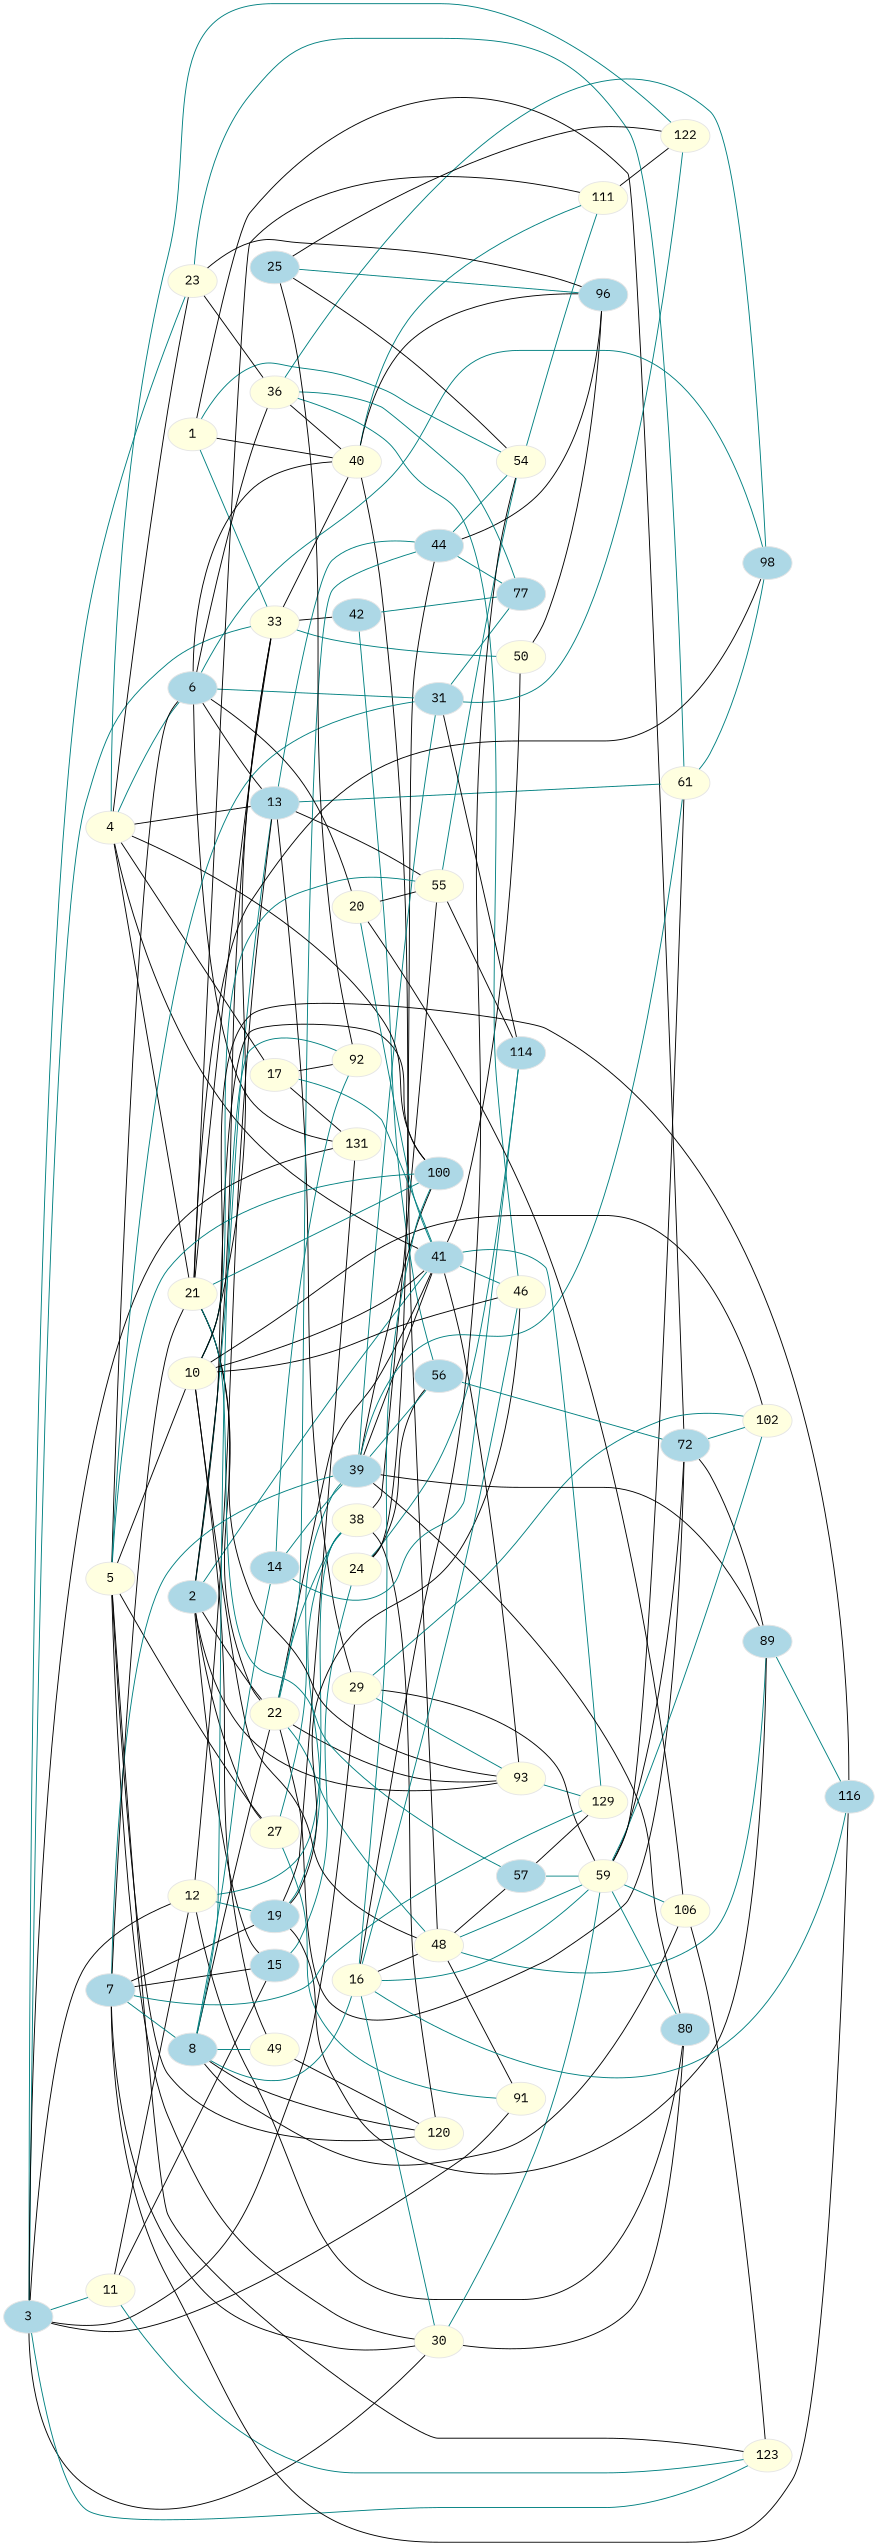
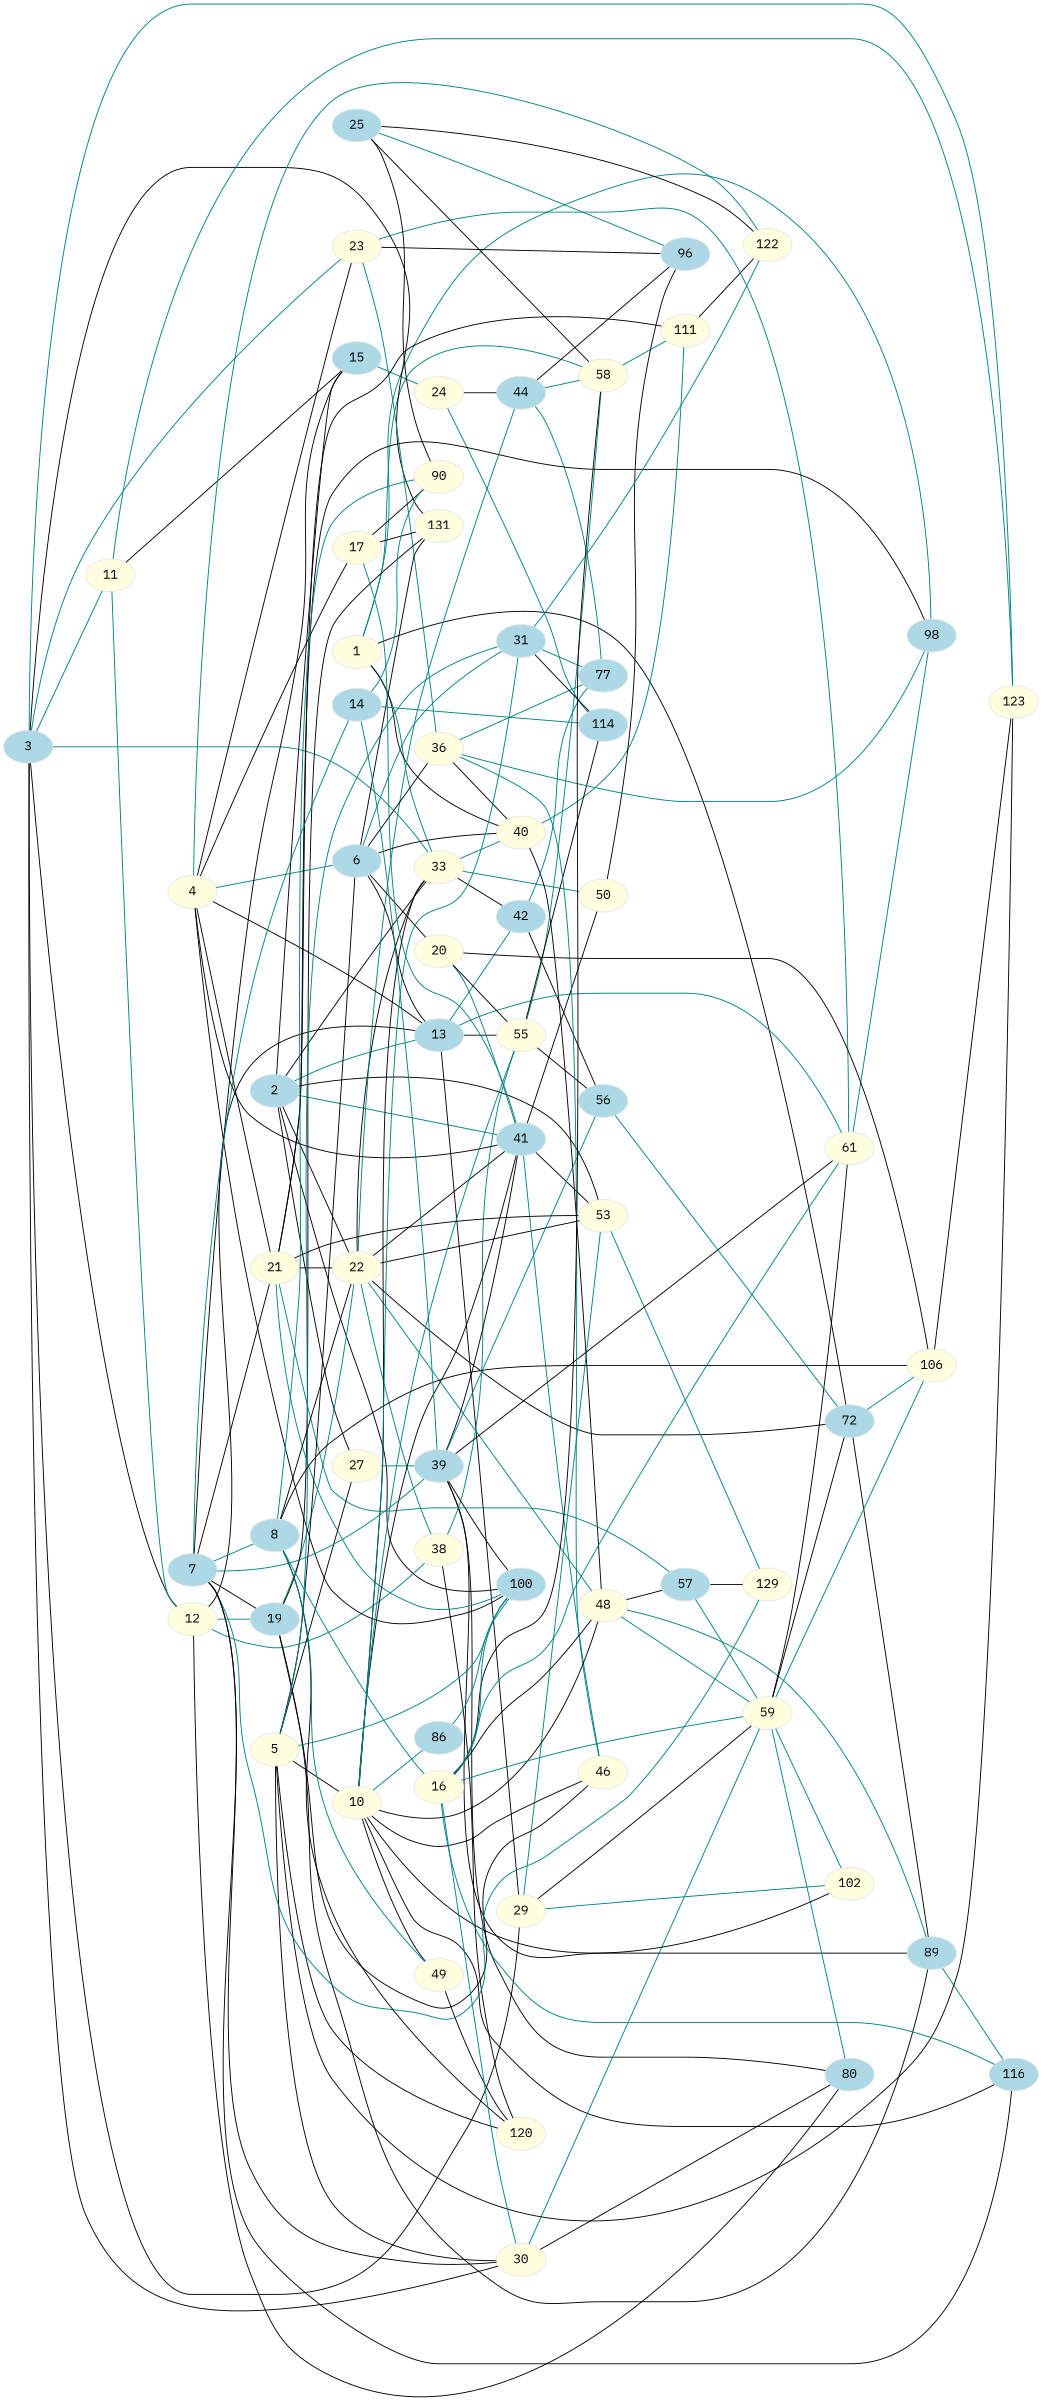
(435, 324) -> none
(234, 337) -> (406, 496)
(467, 367) -> (615, 186)
(521, 462) -> (603, 375)
(311, 552) -> (474, 853)
(305, 645) -> (480, 976)
(232, 925) -> (380, 1005)
(389, 997) -> (550, 982)
(396, 1029) -> (389, 1175)
(357, 1060) -> (439, 477)
(416, 1131) -> (483, 1256)
(605, 1191) -> (635, 1314)
(727, 1433) -> (890, 1393)
(571, 1467) -> none
(398, 1491) -> (558, 1065)
(447, 1638) -> (642, 1471)
(314, 1717) -> (330, 1430)
none -> (439, 1738)
(521, 1778) -> (603, 1216)
(233, 1809) -> (240, 1044)
(521, 2099) -> none
(148, 2112) -> (133, 1101)
